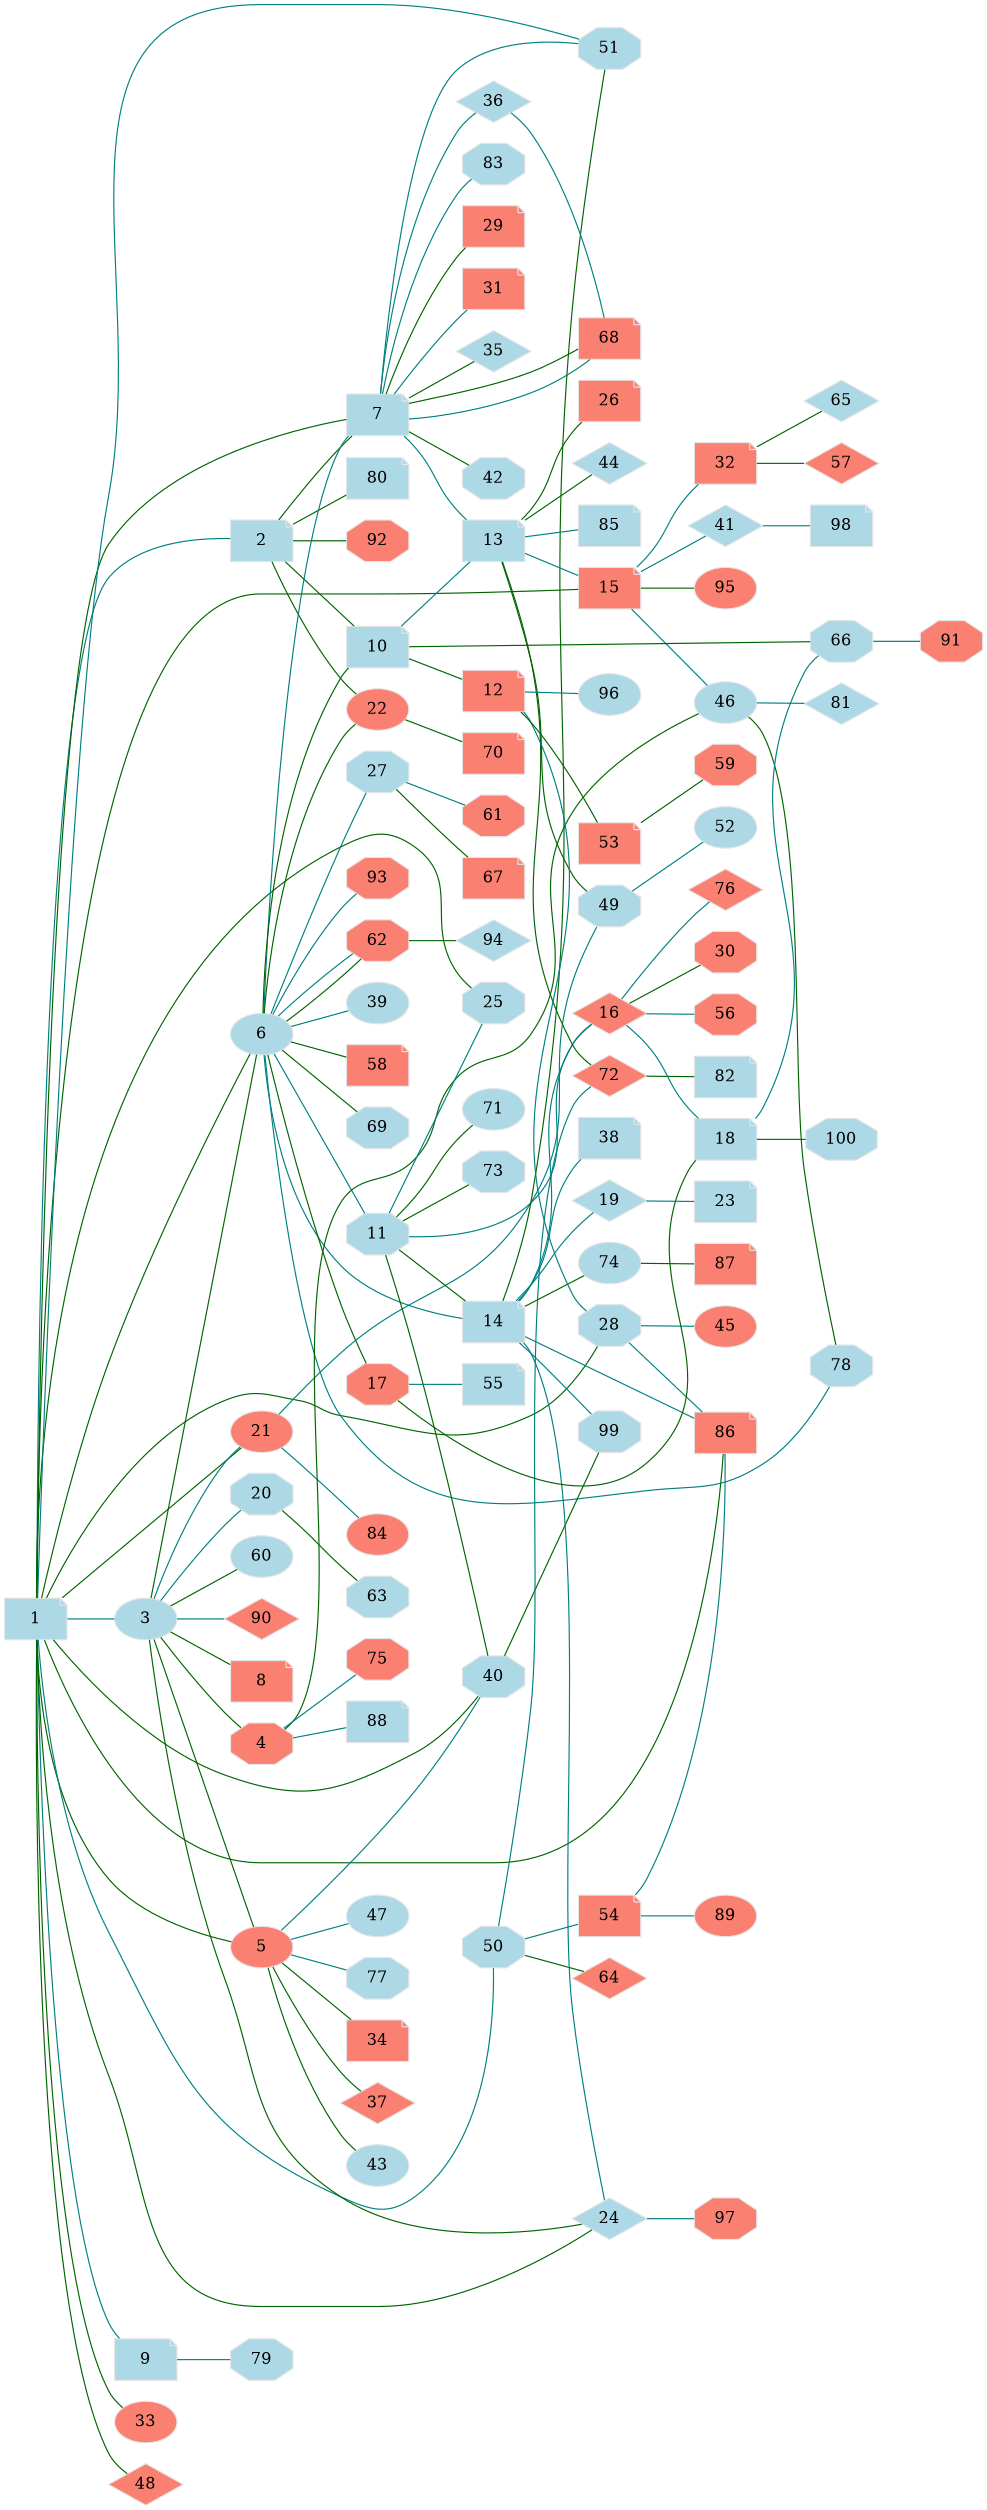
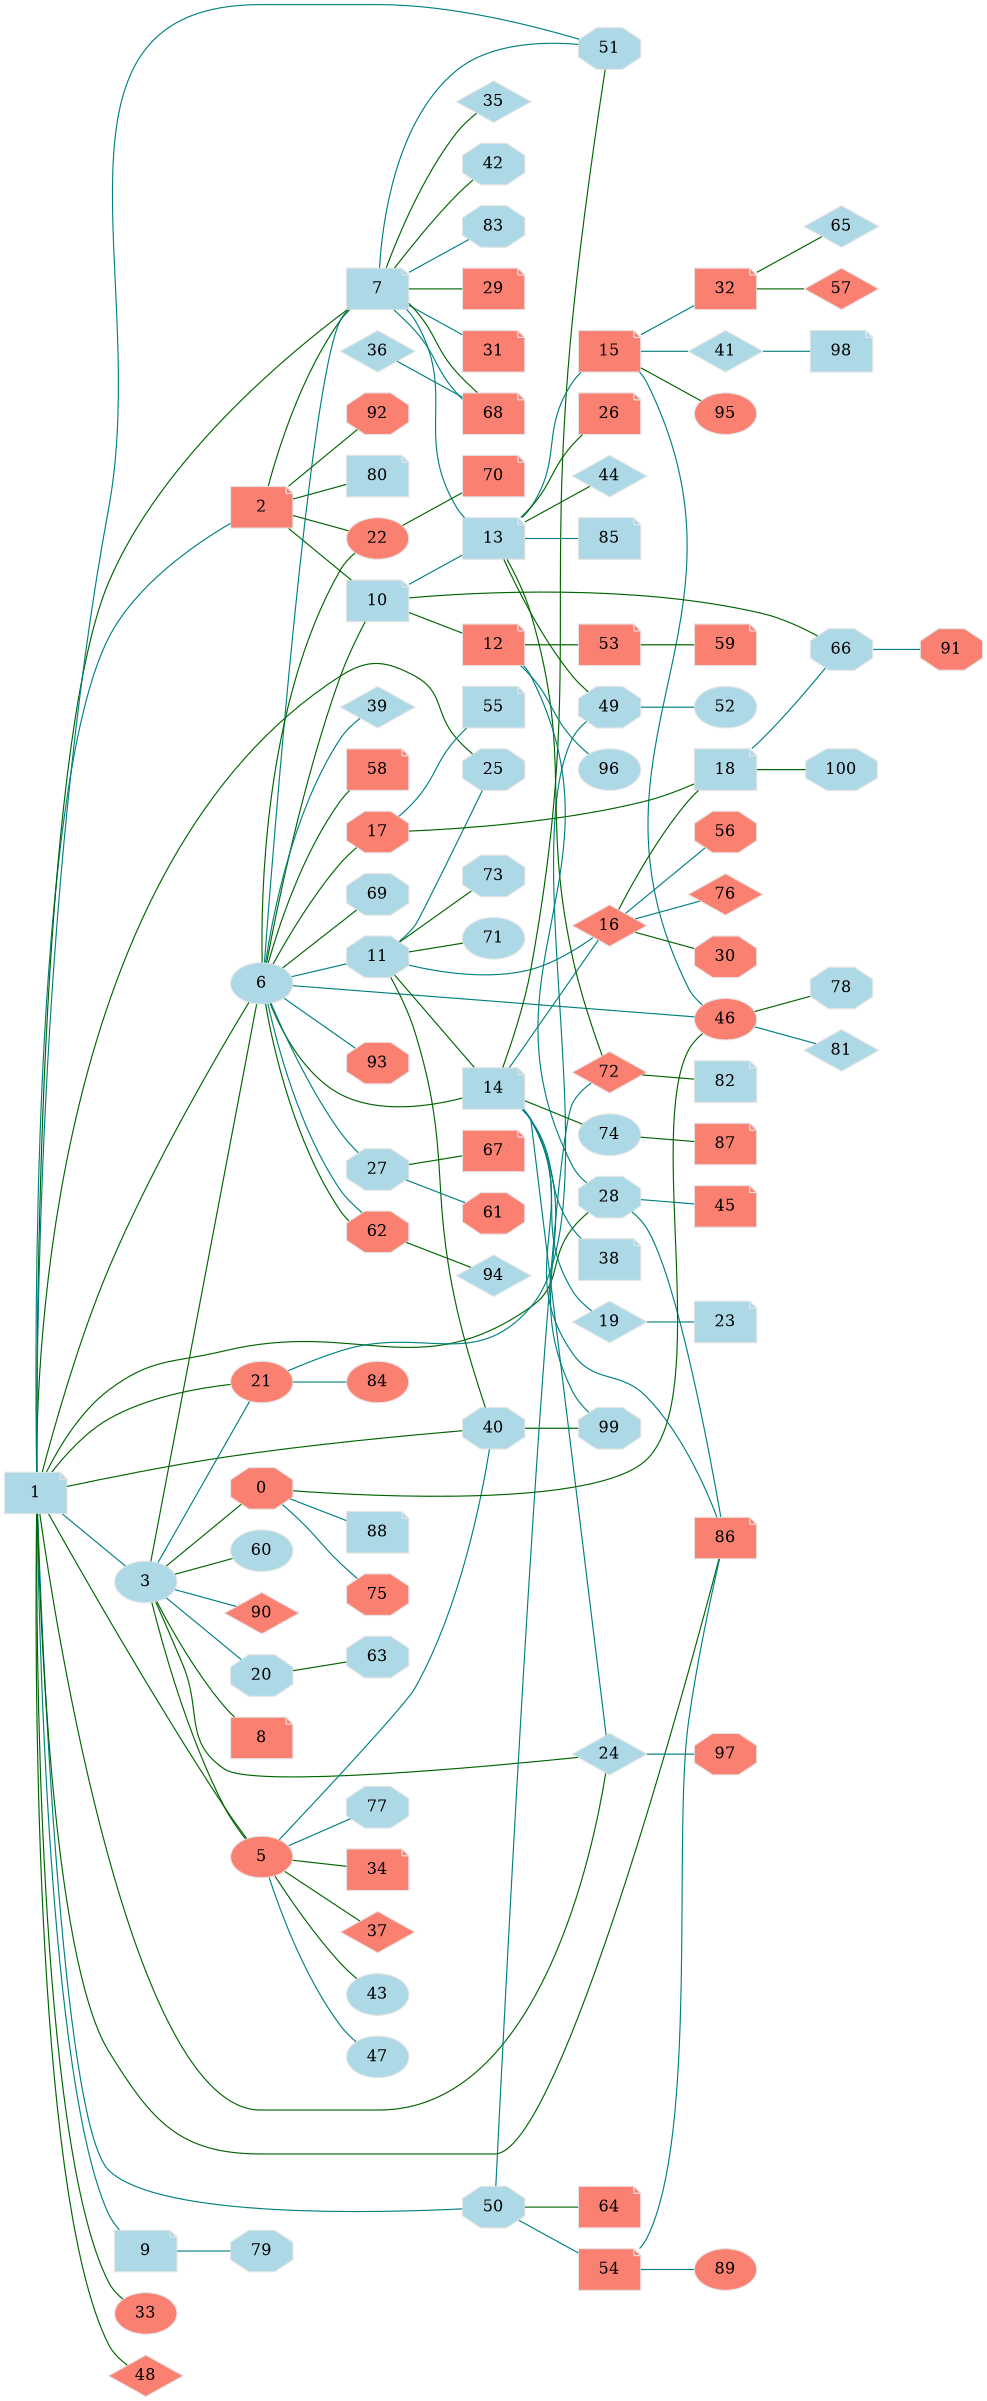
(408, 246) -> none
(262, 541) -> (262, 507)
(726, 703) -> (726, 1019)
(726, 765) -> (726, 645)
(91, 907) -> none
(378, 1003) -> (378, 707)
(663, 1068) -> (658, 841)
(300, 1204) -> (344, 1096)
(726, 1327) -> (726, 1206)
(410, 1480) -> (494, 1001)
(262, 1744) -> (262, 1488)
(610, 1978) -> (610, 2207)
